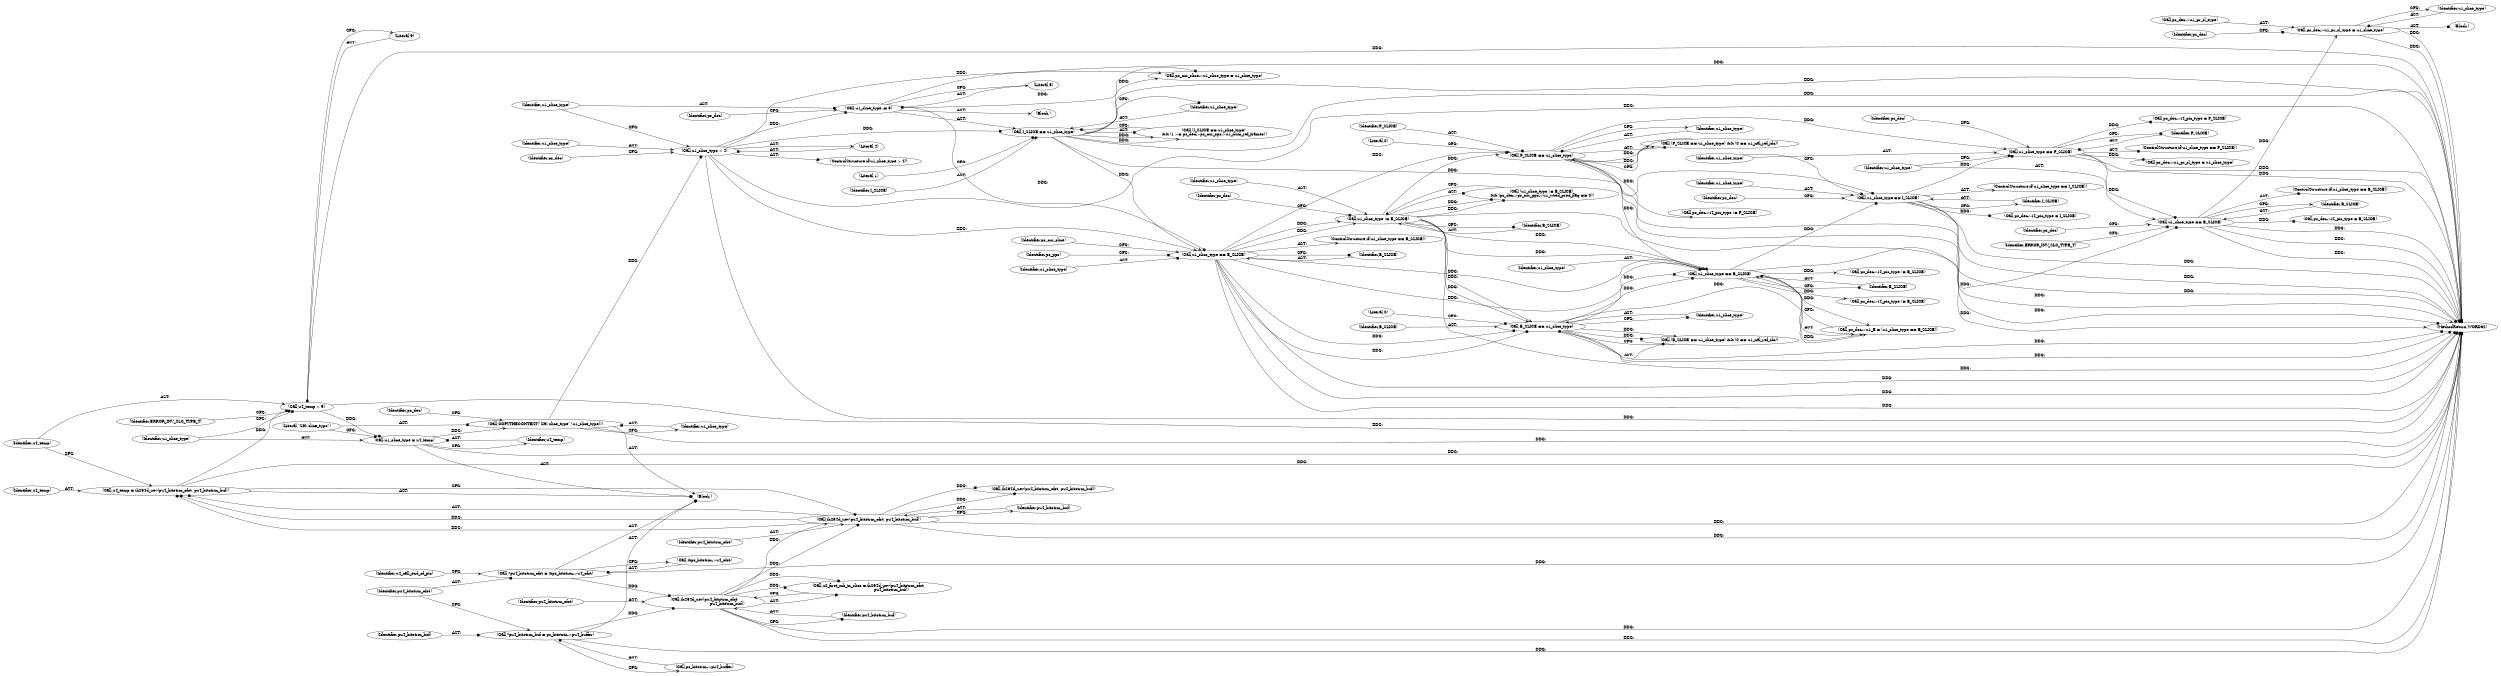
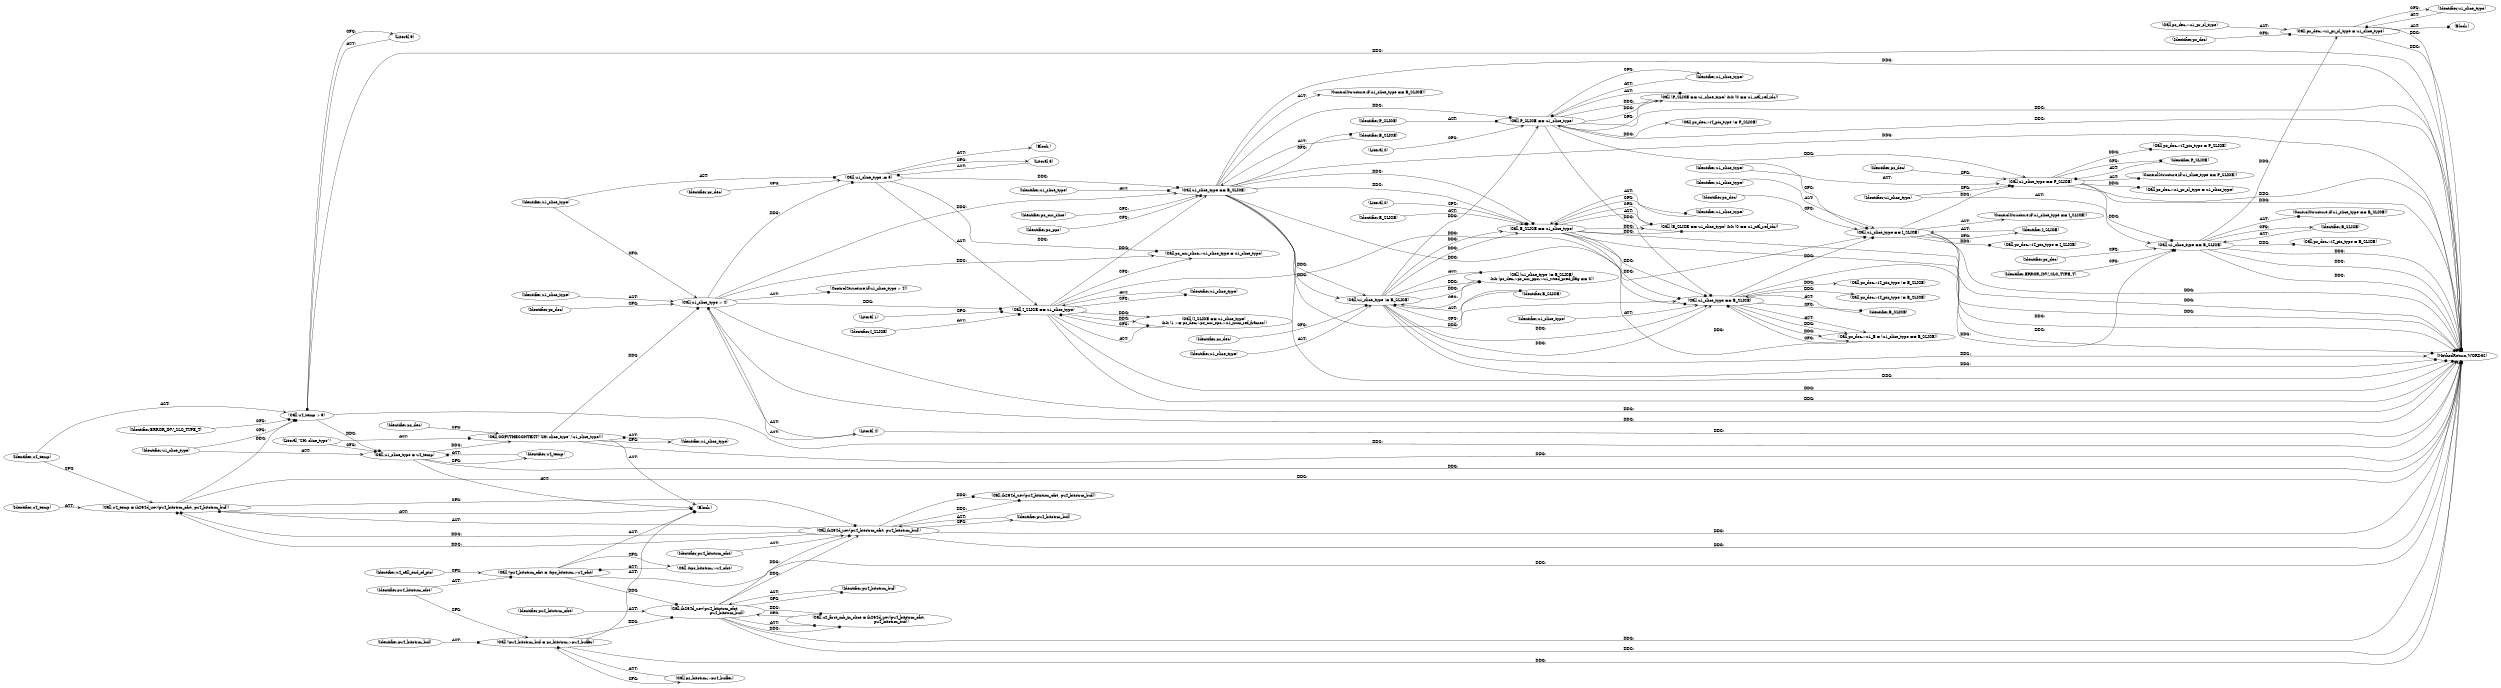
(1771, 65) -> (1691, 433)
(1125, 82) -> (1125, 272)
